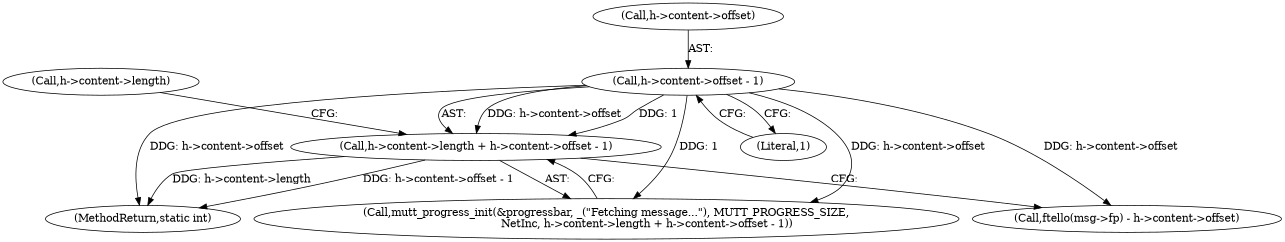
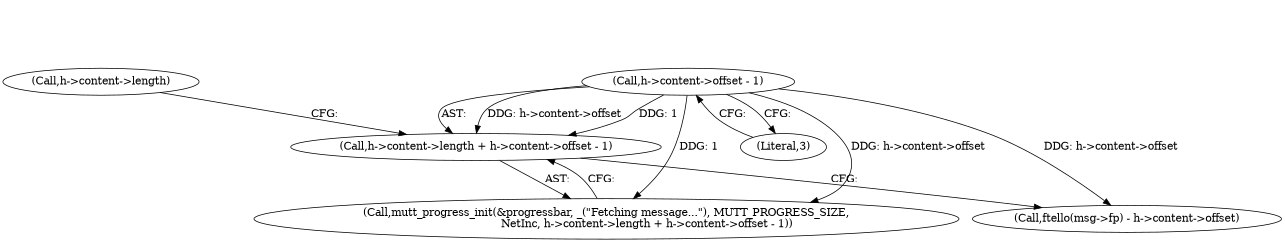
(688, 16) -> none
(783, 147) -> (783, 147)
(143, 219) -> none
